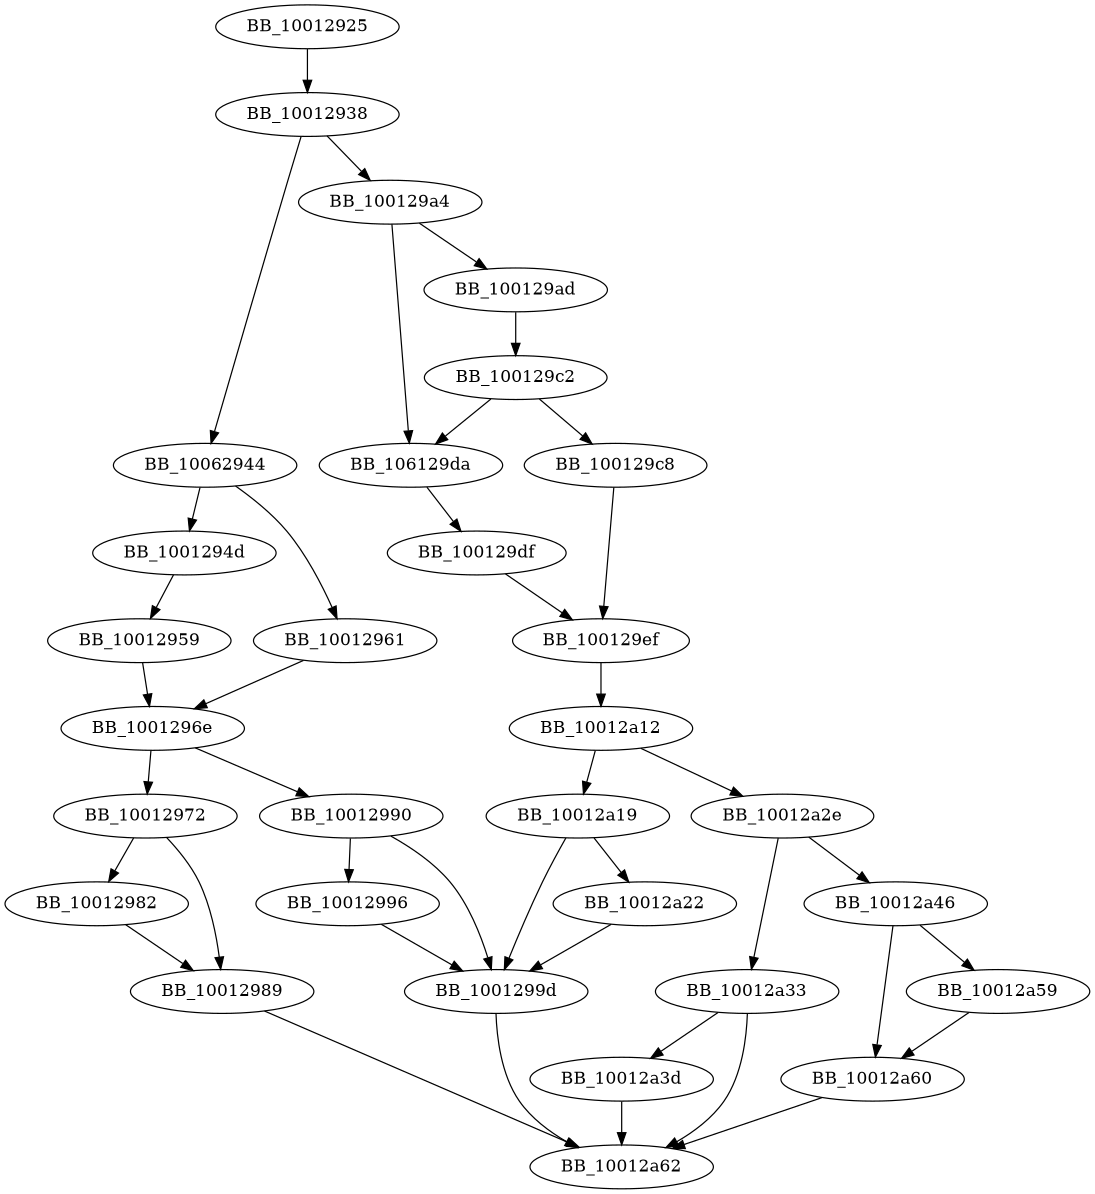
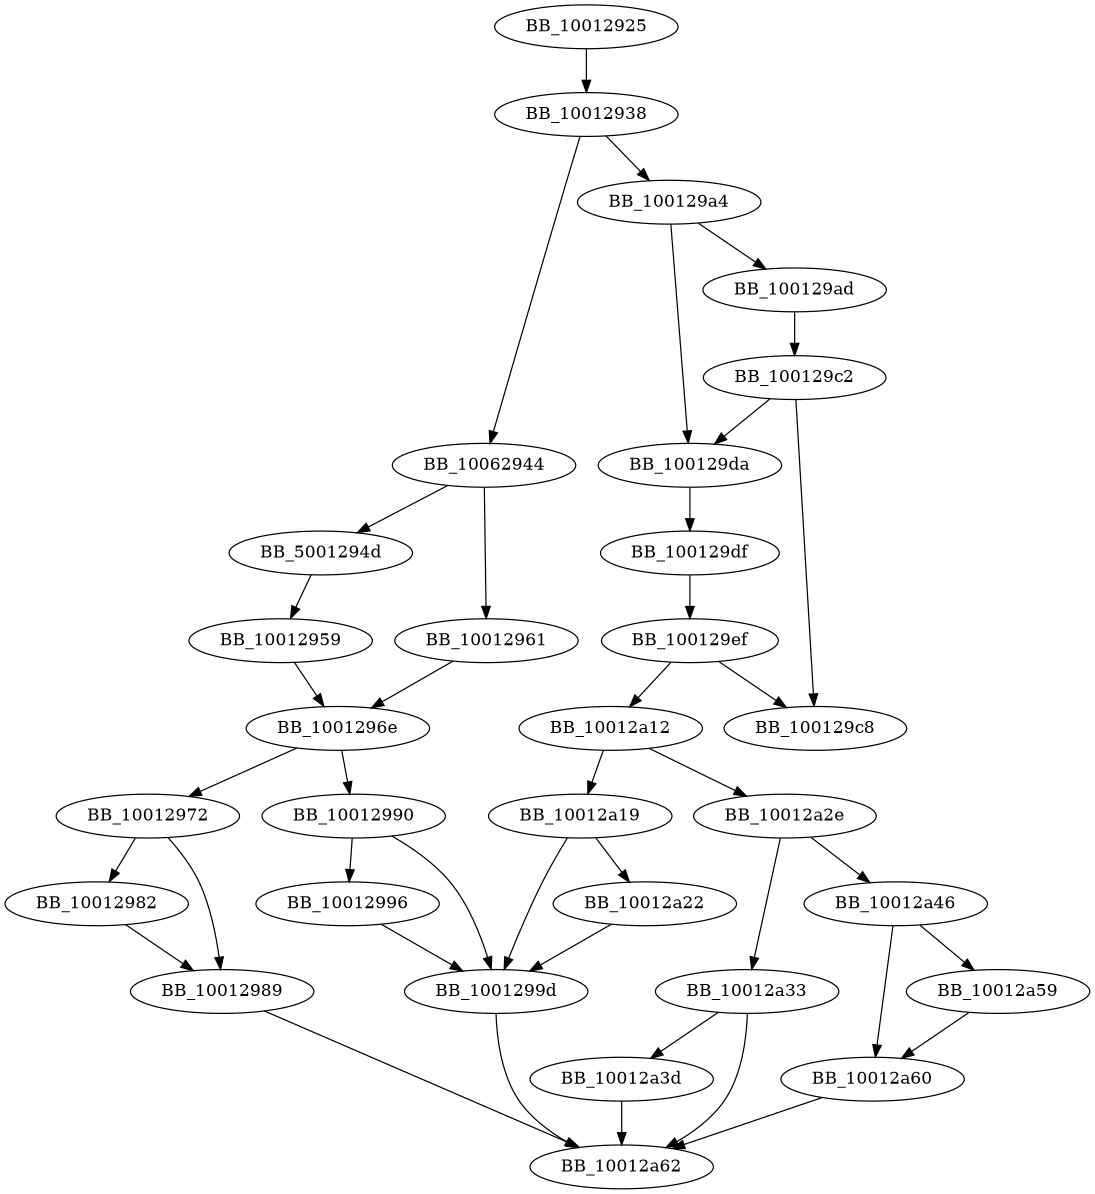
(411, 465) -> (690, 465)
(609, 547) -> (747, 681)
(184, 553) -> (321, 553)
